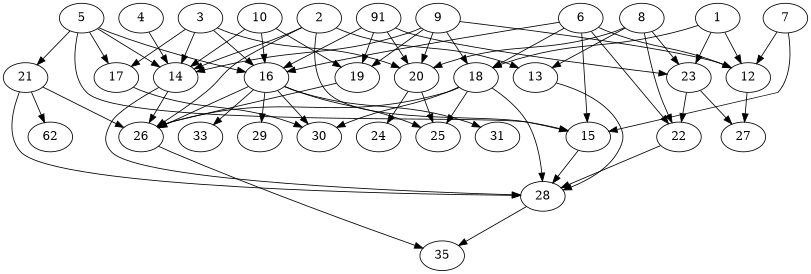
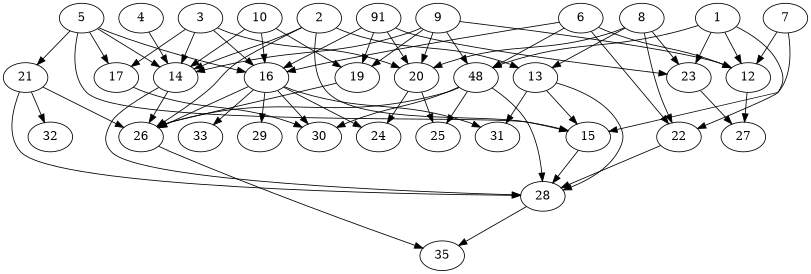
(584, 73) -> (559, 104)
(476, 78) -> (476, 78)
none -> (519, 103)
(685, 103) -> (782, 73)
(349, 106) -> (312, 102)
(50, 137) -> (50, 137)
